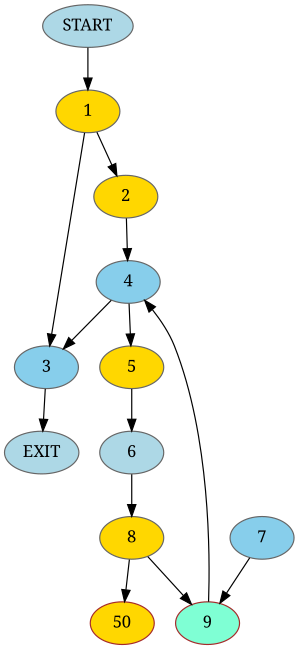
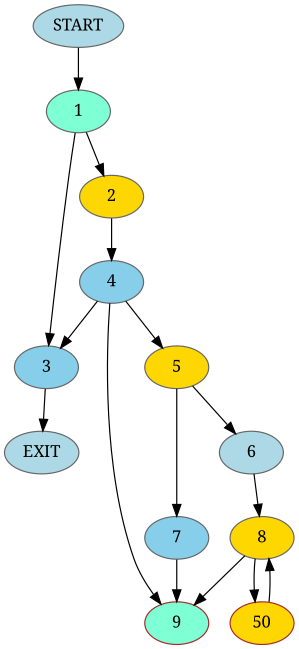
(88, 111) -> (78, 111)
none -> (177, 446)
(201, 451) -> (112, 453)
none -> (270, 586)
